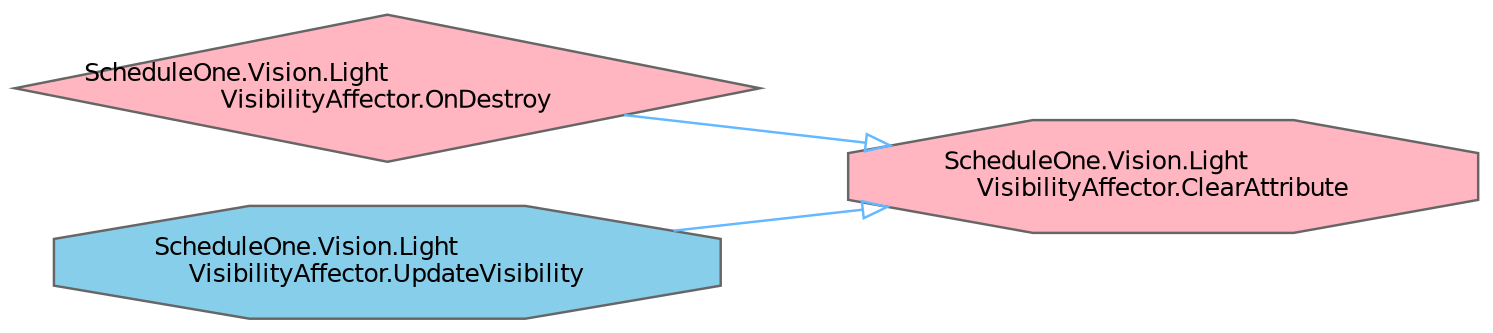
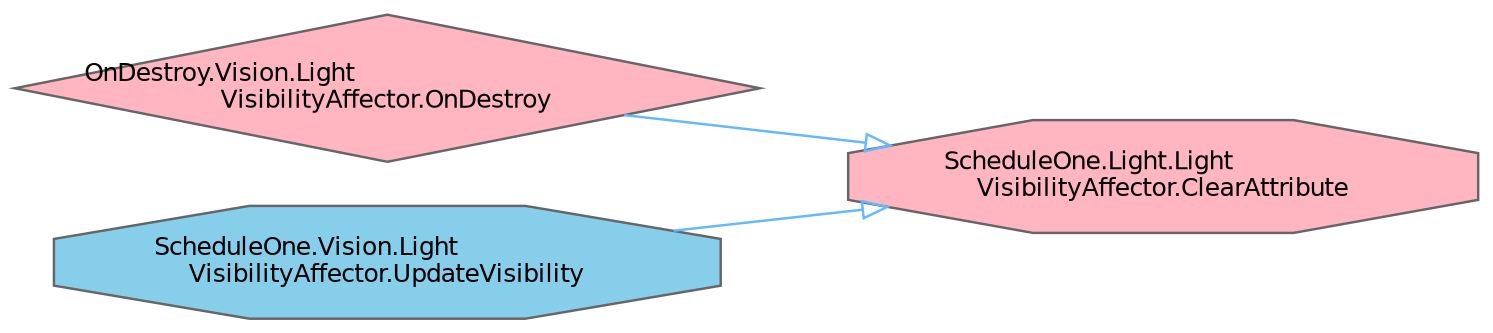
(387, 88) -> (387, 88)
(1163, 176) -> (1163, 176)
